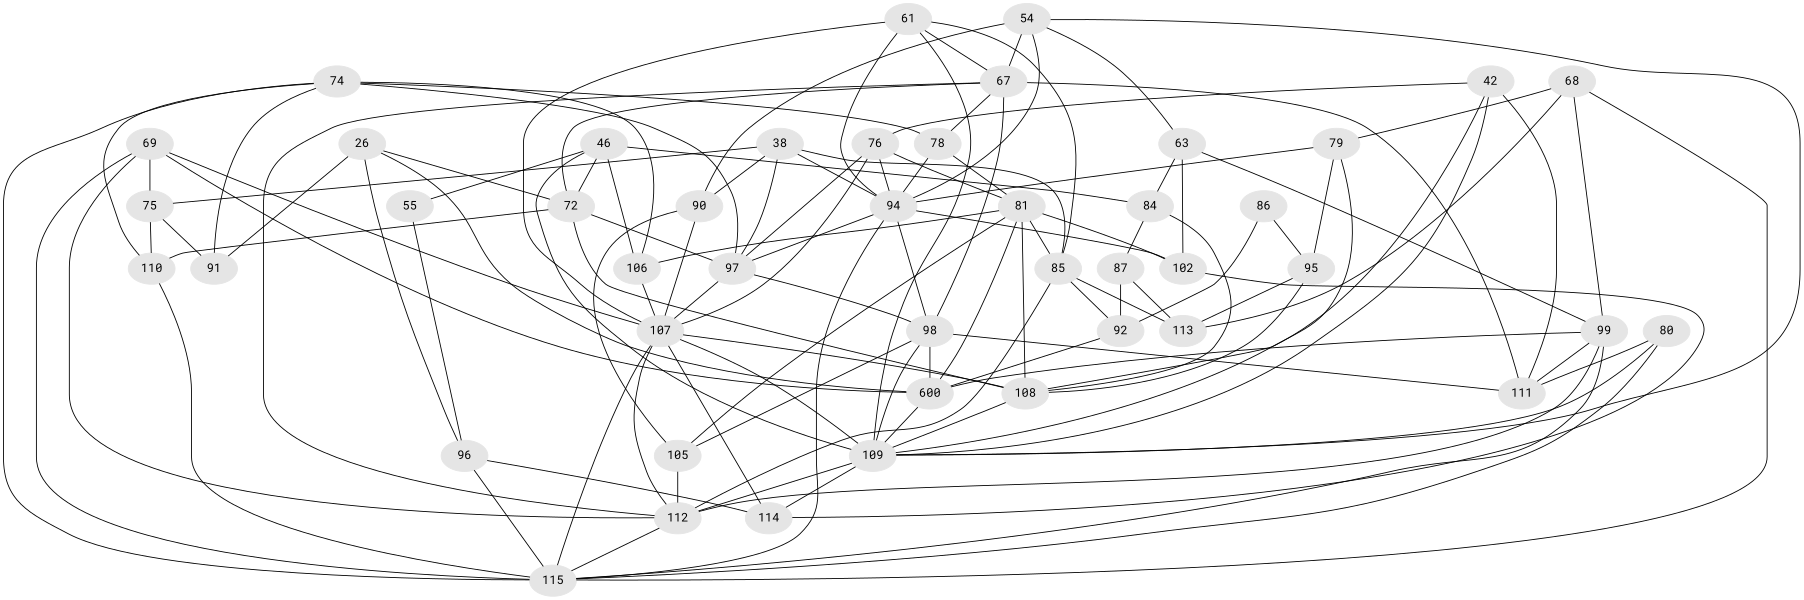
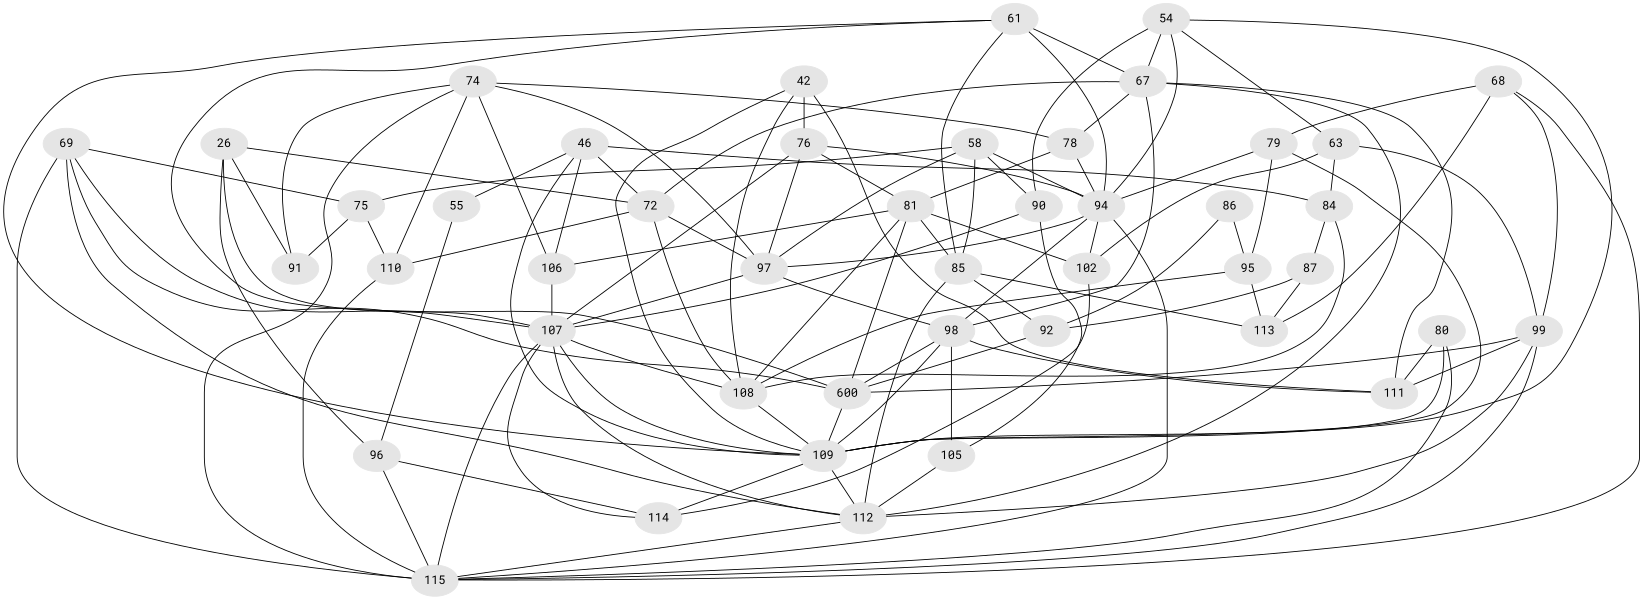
(780, 144) -> (975, 144)
(844, 324) -> none
